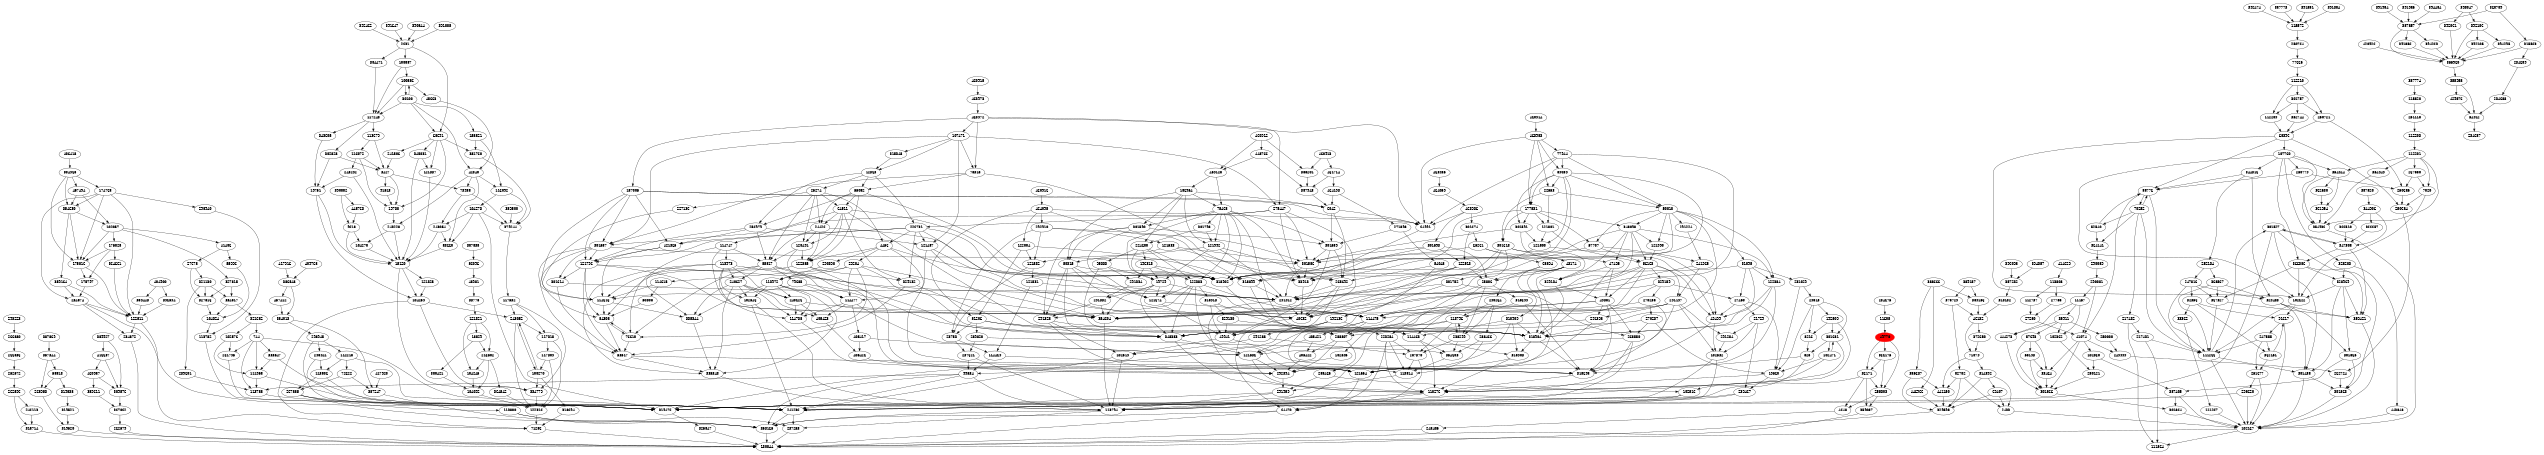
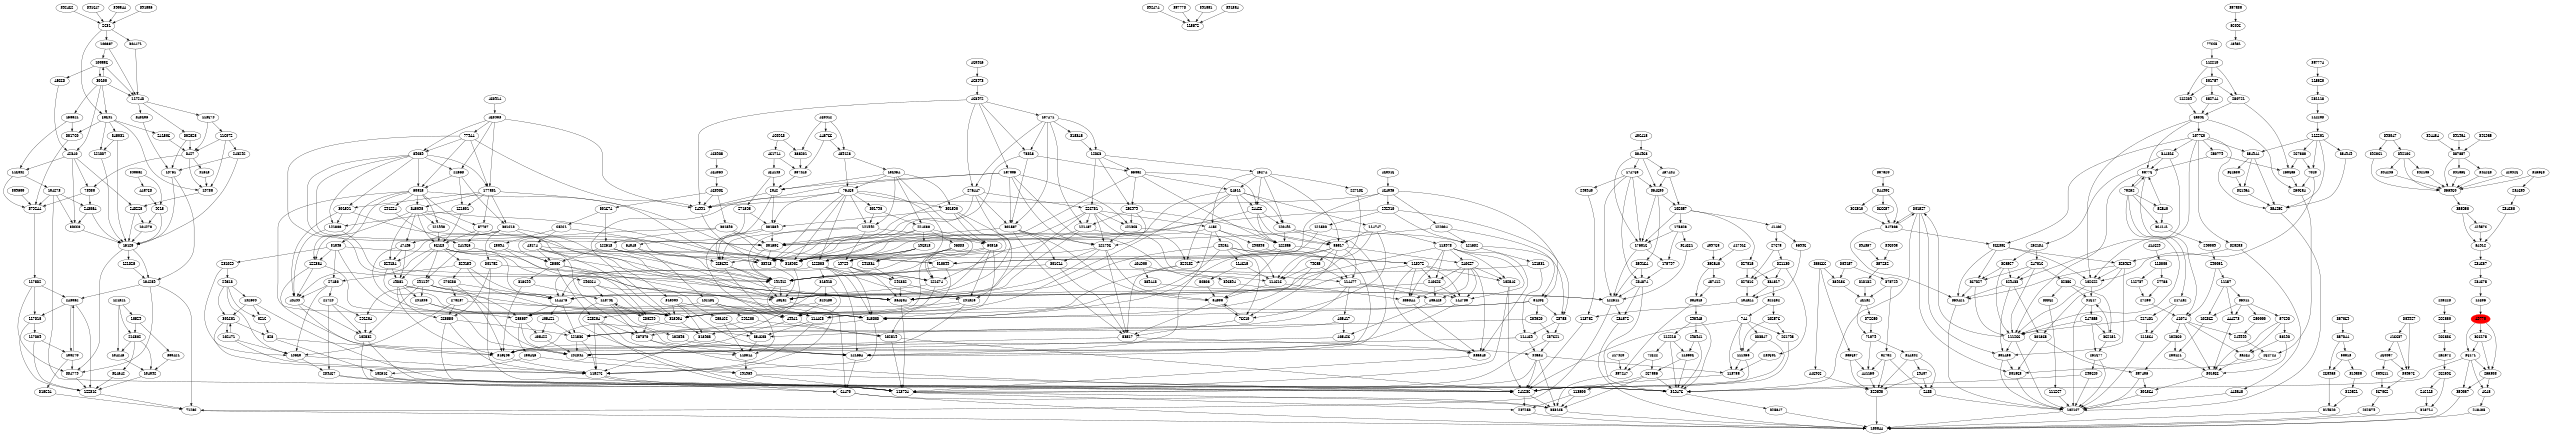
(2496, 8) -> none
(2297, 44) -> none
none -> (2481, 272)
(474, 301) -> none
(2204, 438) -> (2118, 378)
